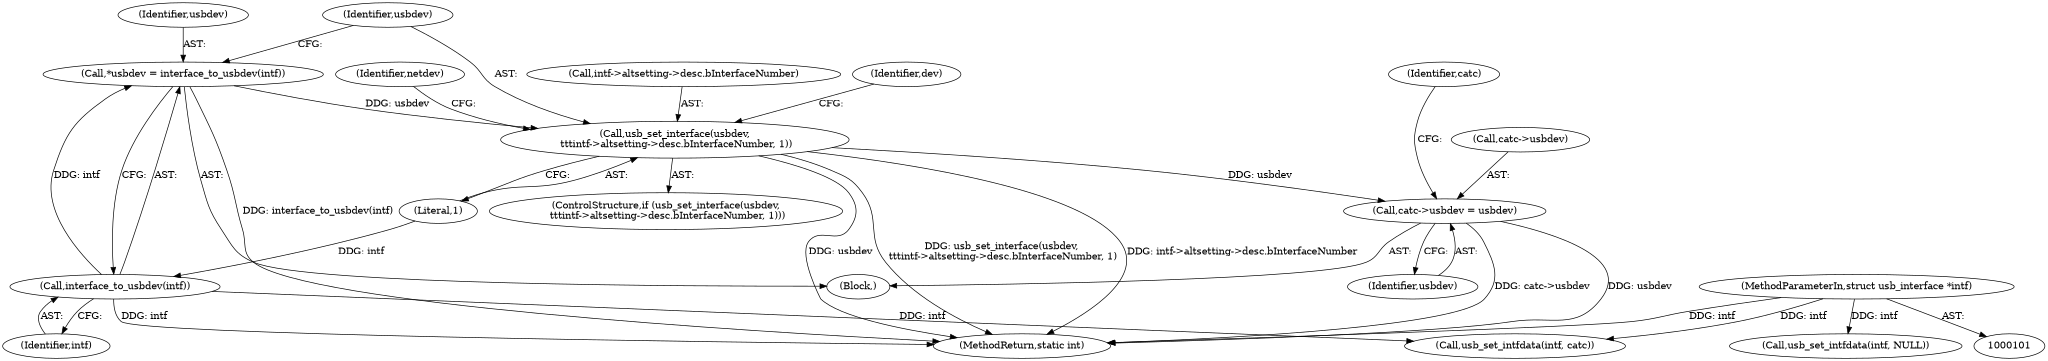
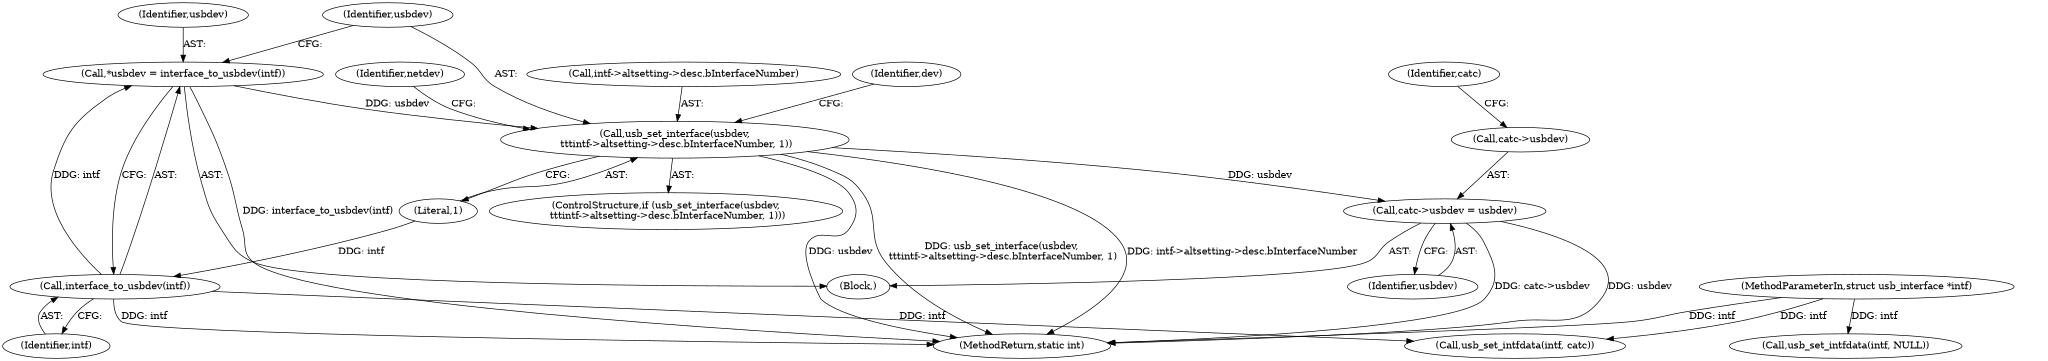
(1415, 139) -> (1480, 105)
(2009, 346) -> none
